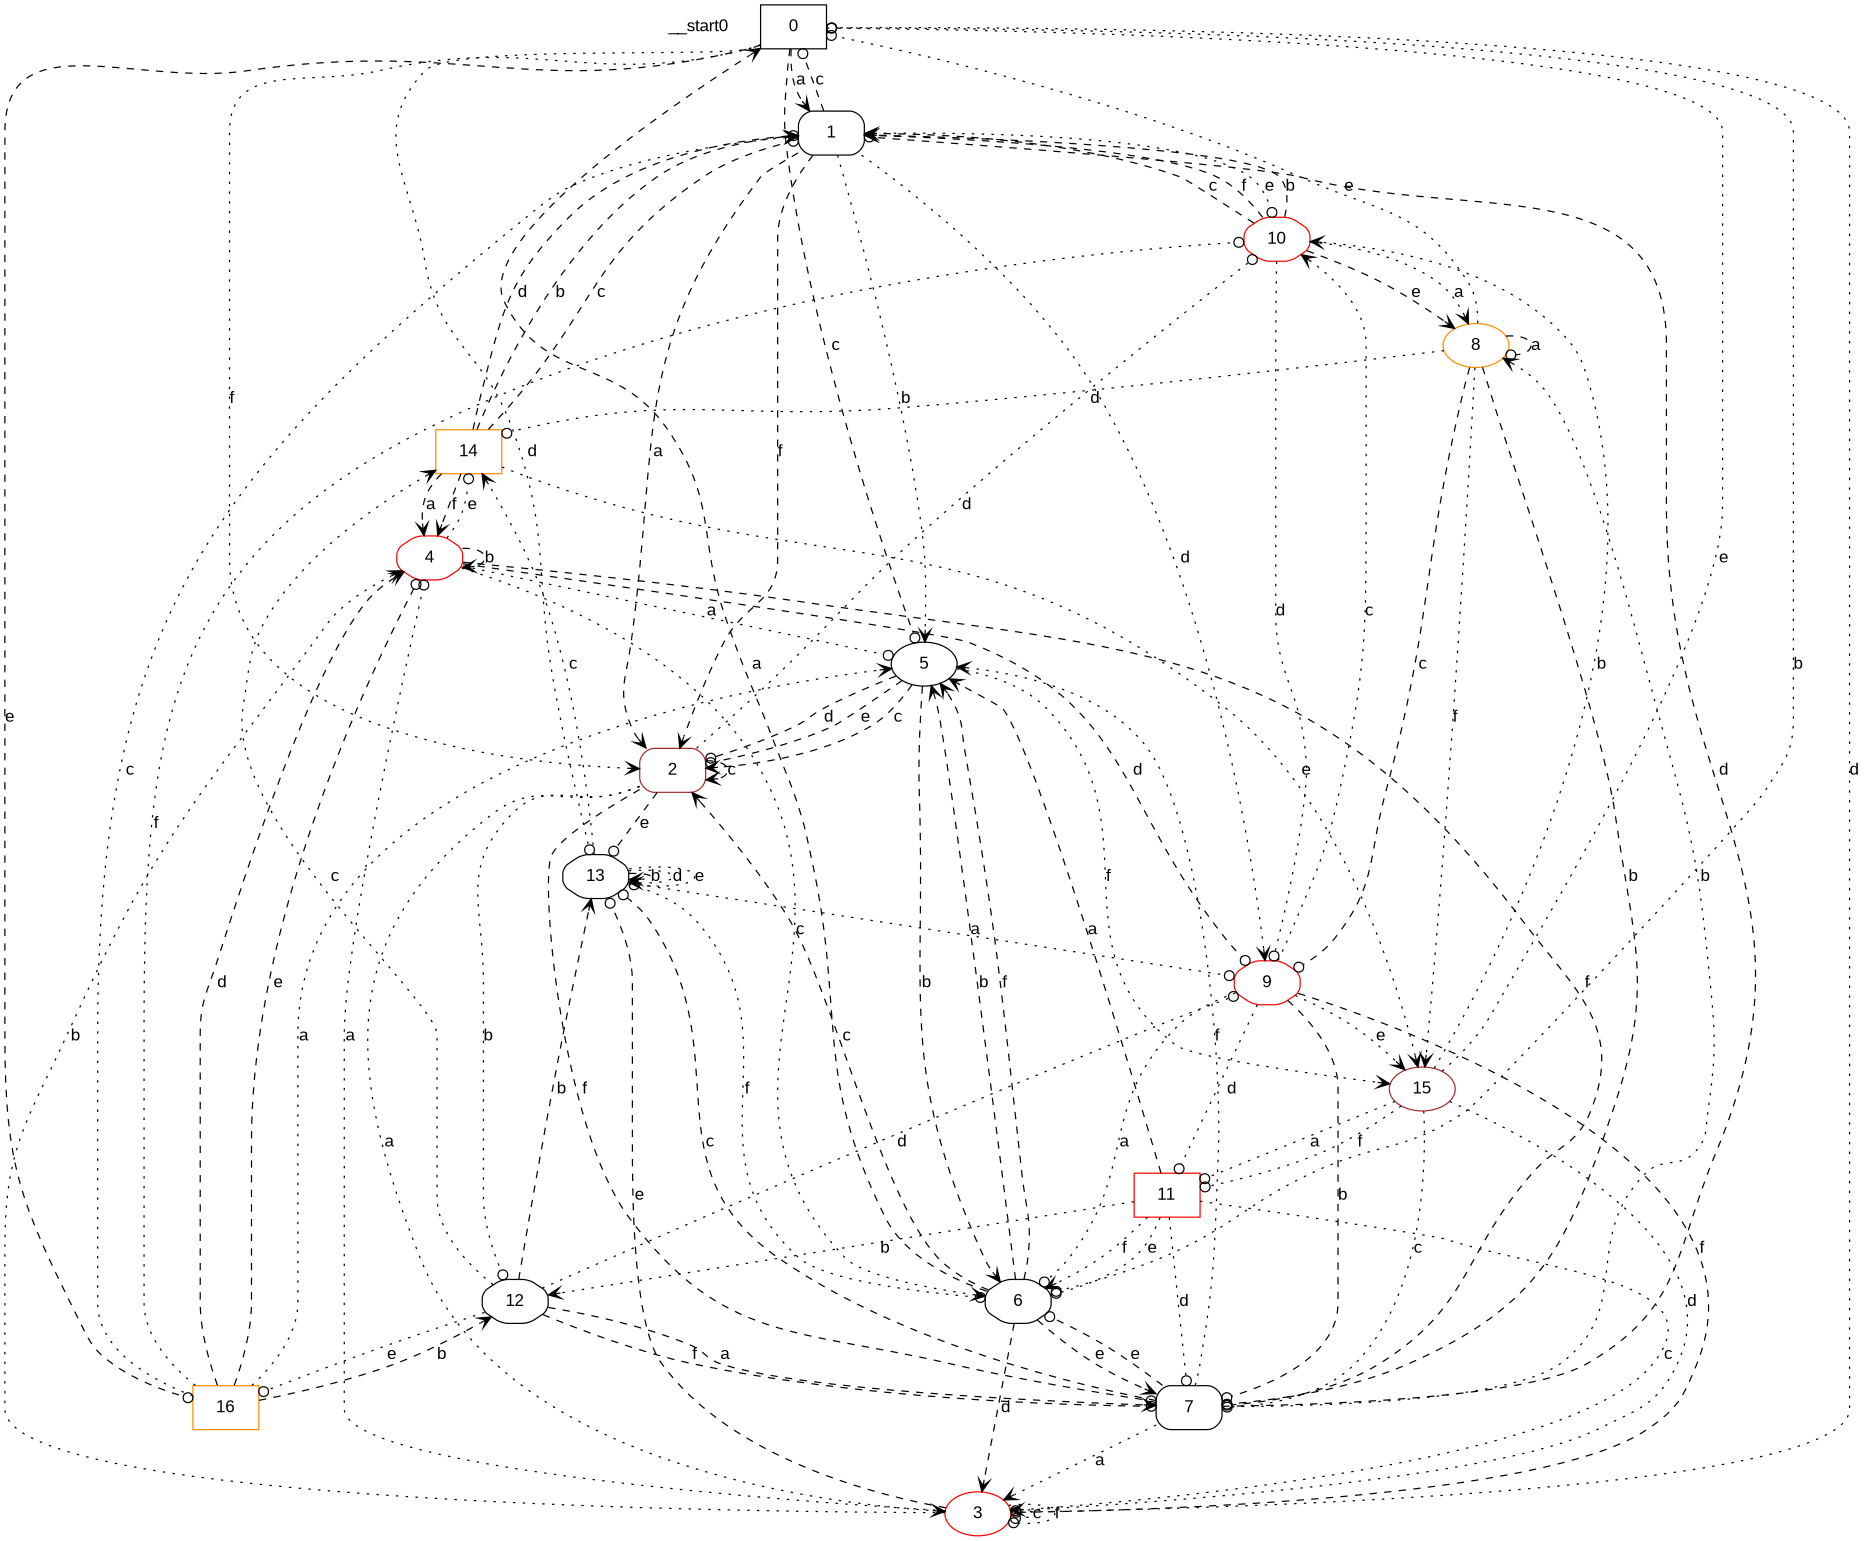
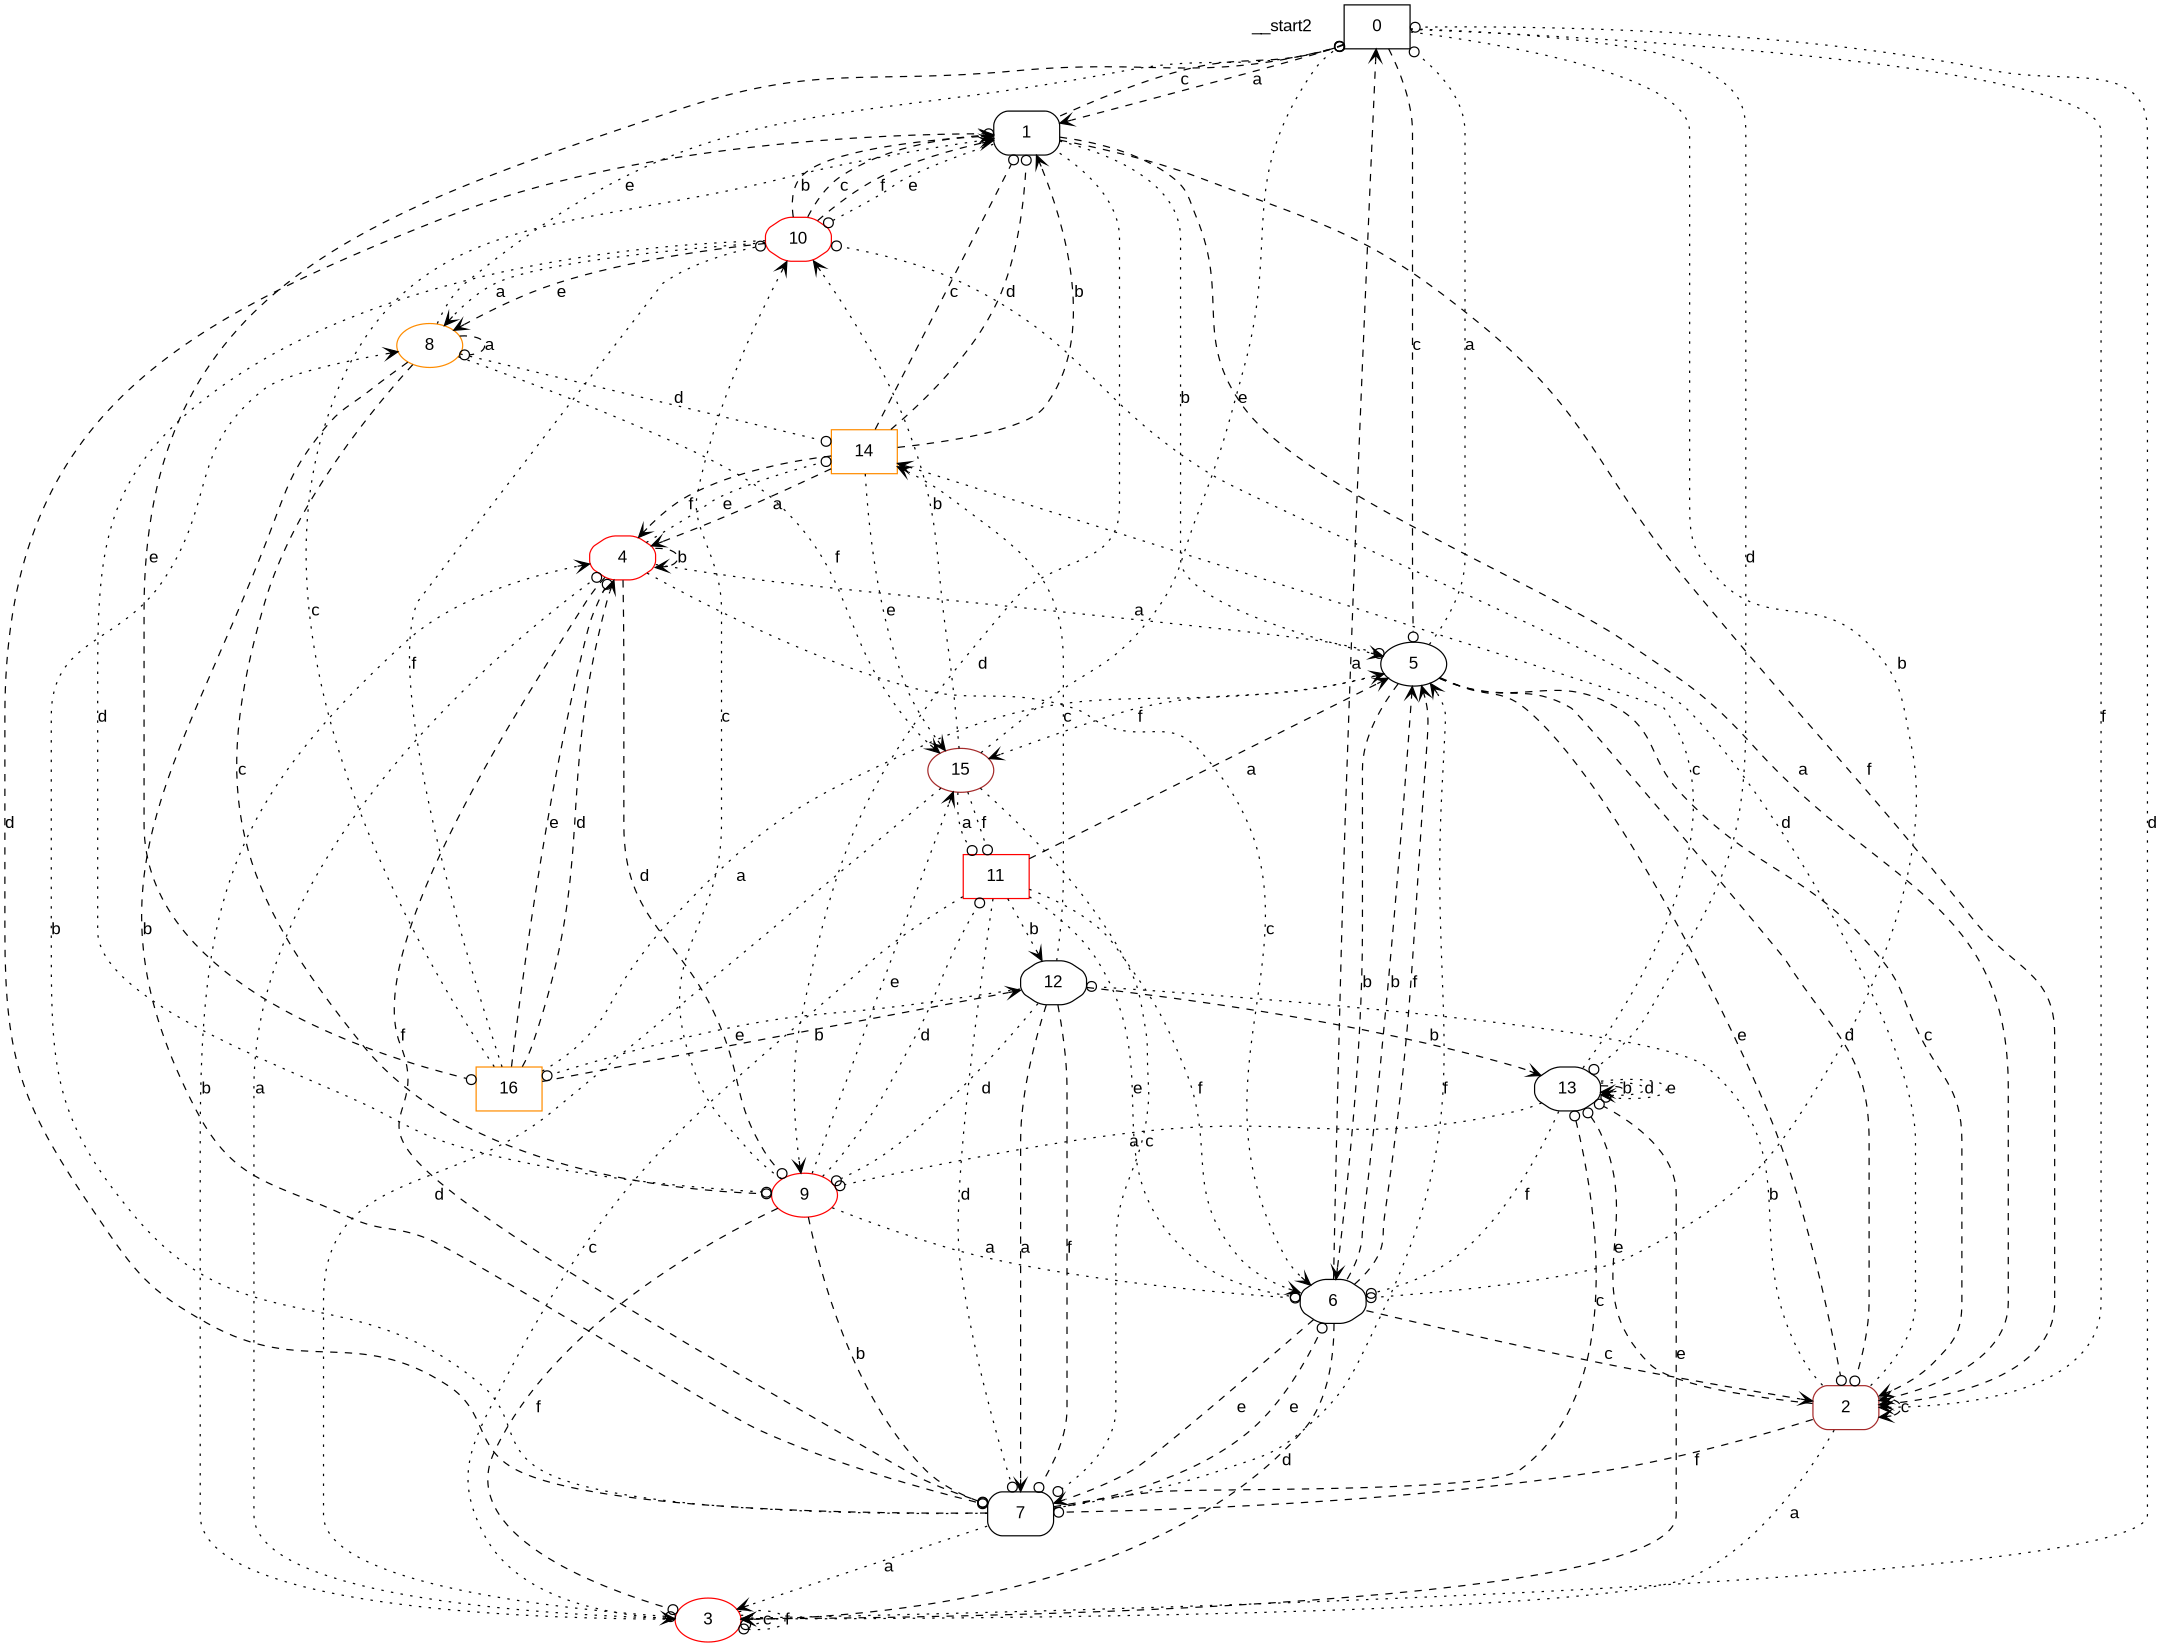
(698, 27) -> (1282, 27)
none -> (1465, 346)
(1267, 983) -> (805, 1195)
